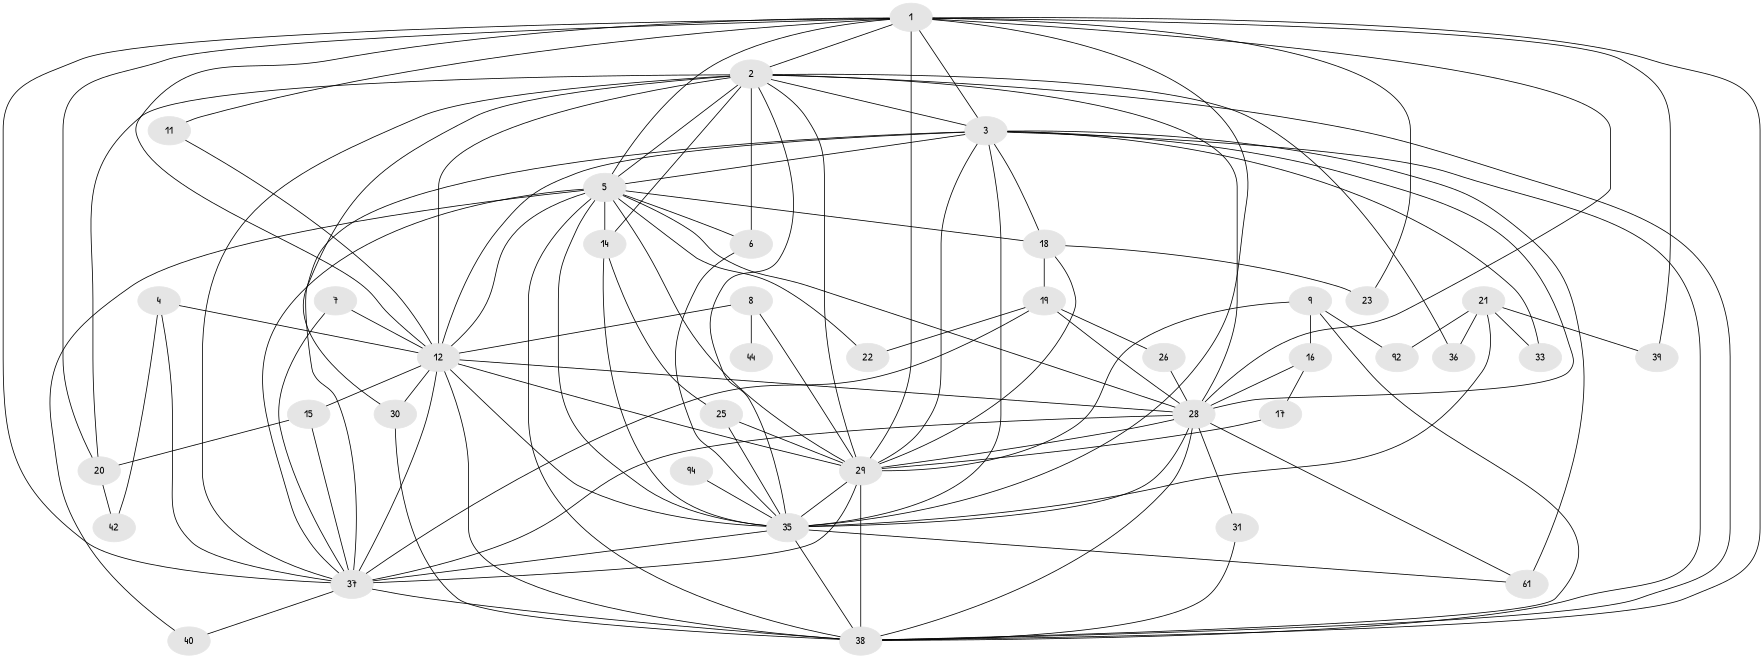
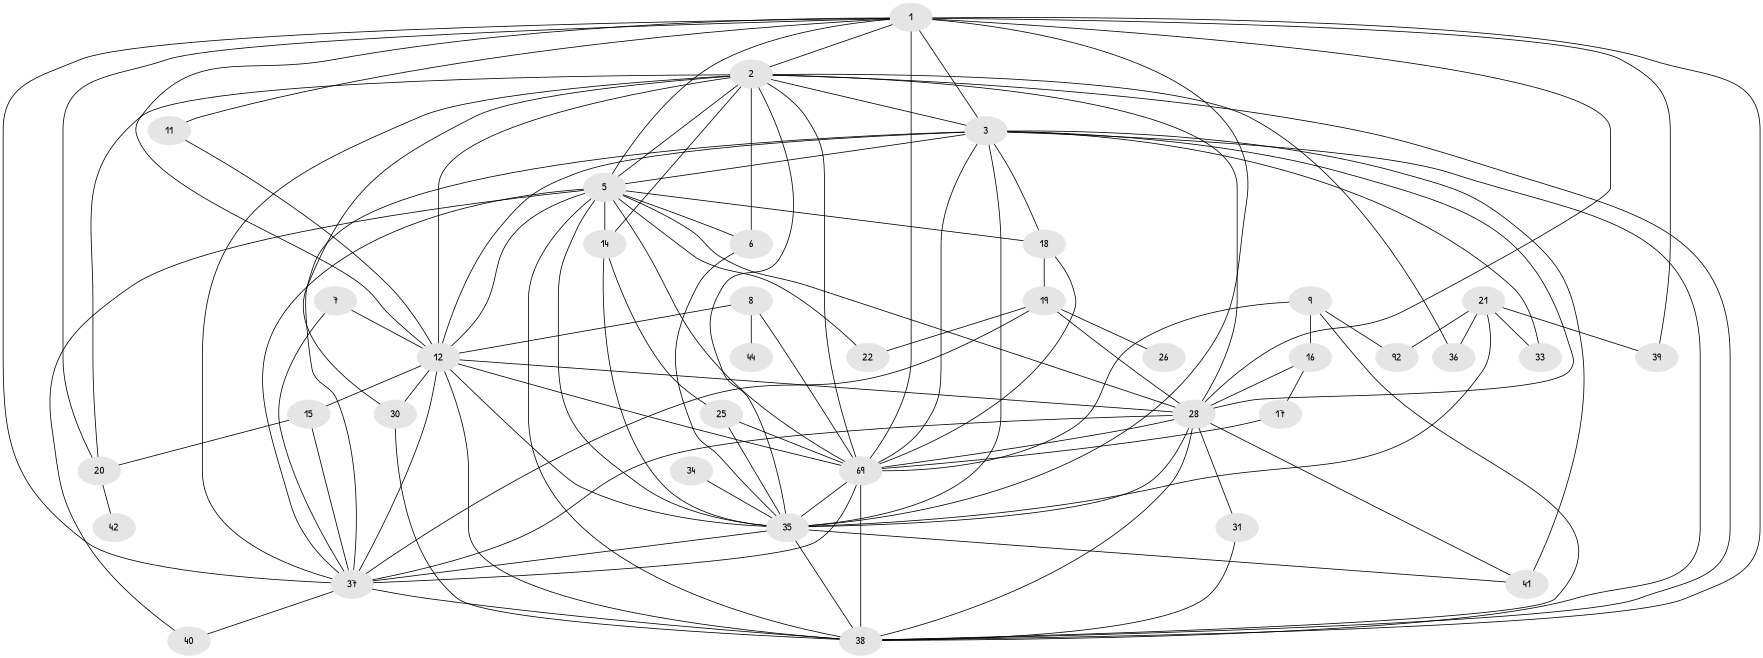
(159, 301) -> none
(1367, 301) -> none
(1181, 390) -> none
(691, 471) -> (691, 471)
(861, 471) -> (861, 471)
(1527, 584) -> (1527, 584)
